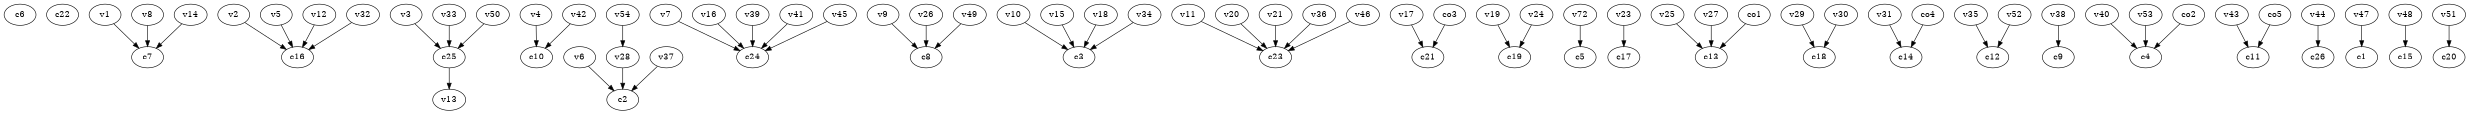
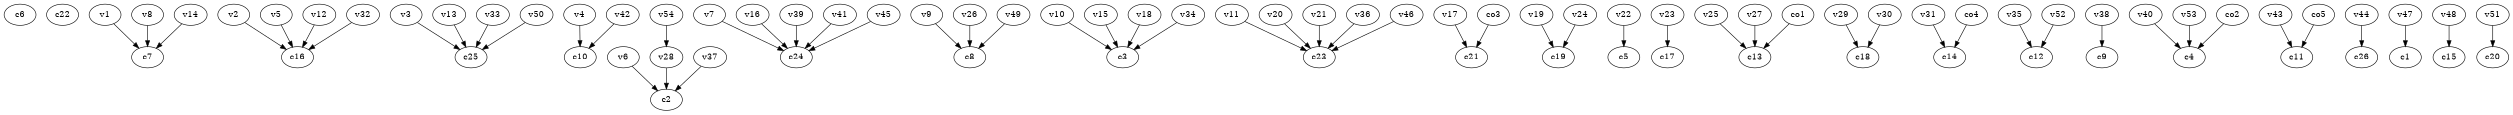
(1580, 15) -> (1624, 15)
(449, 76) -> (459, 33)
